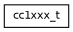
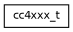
(37, 16) -> (37, 16)
